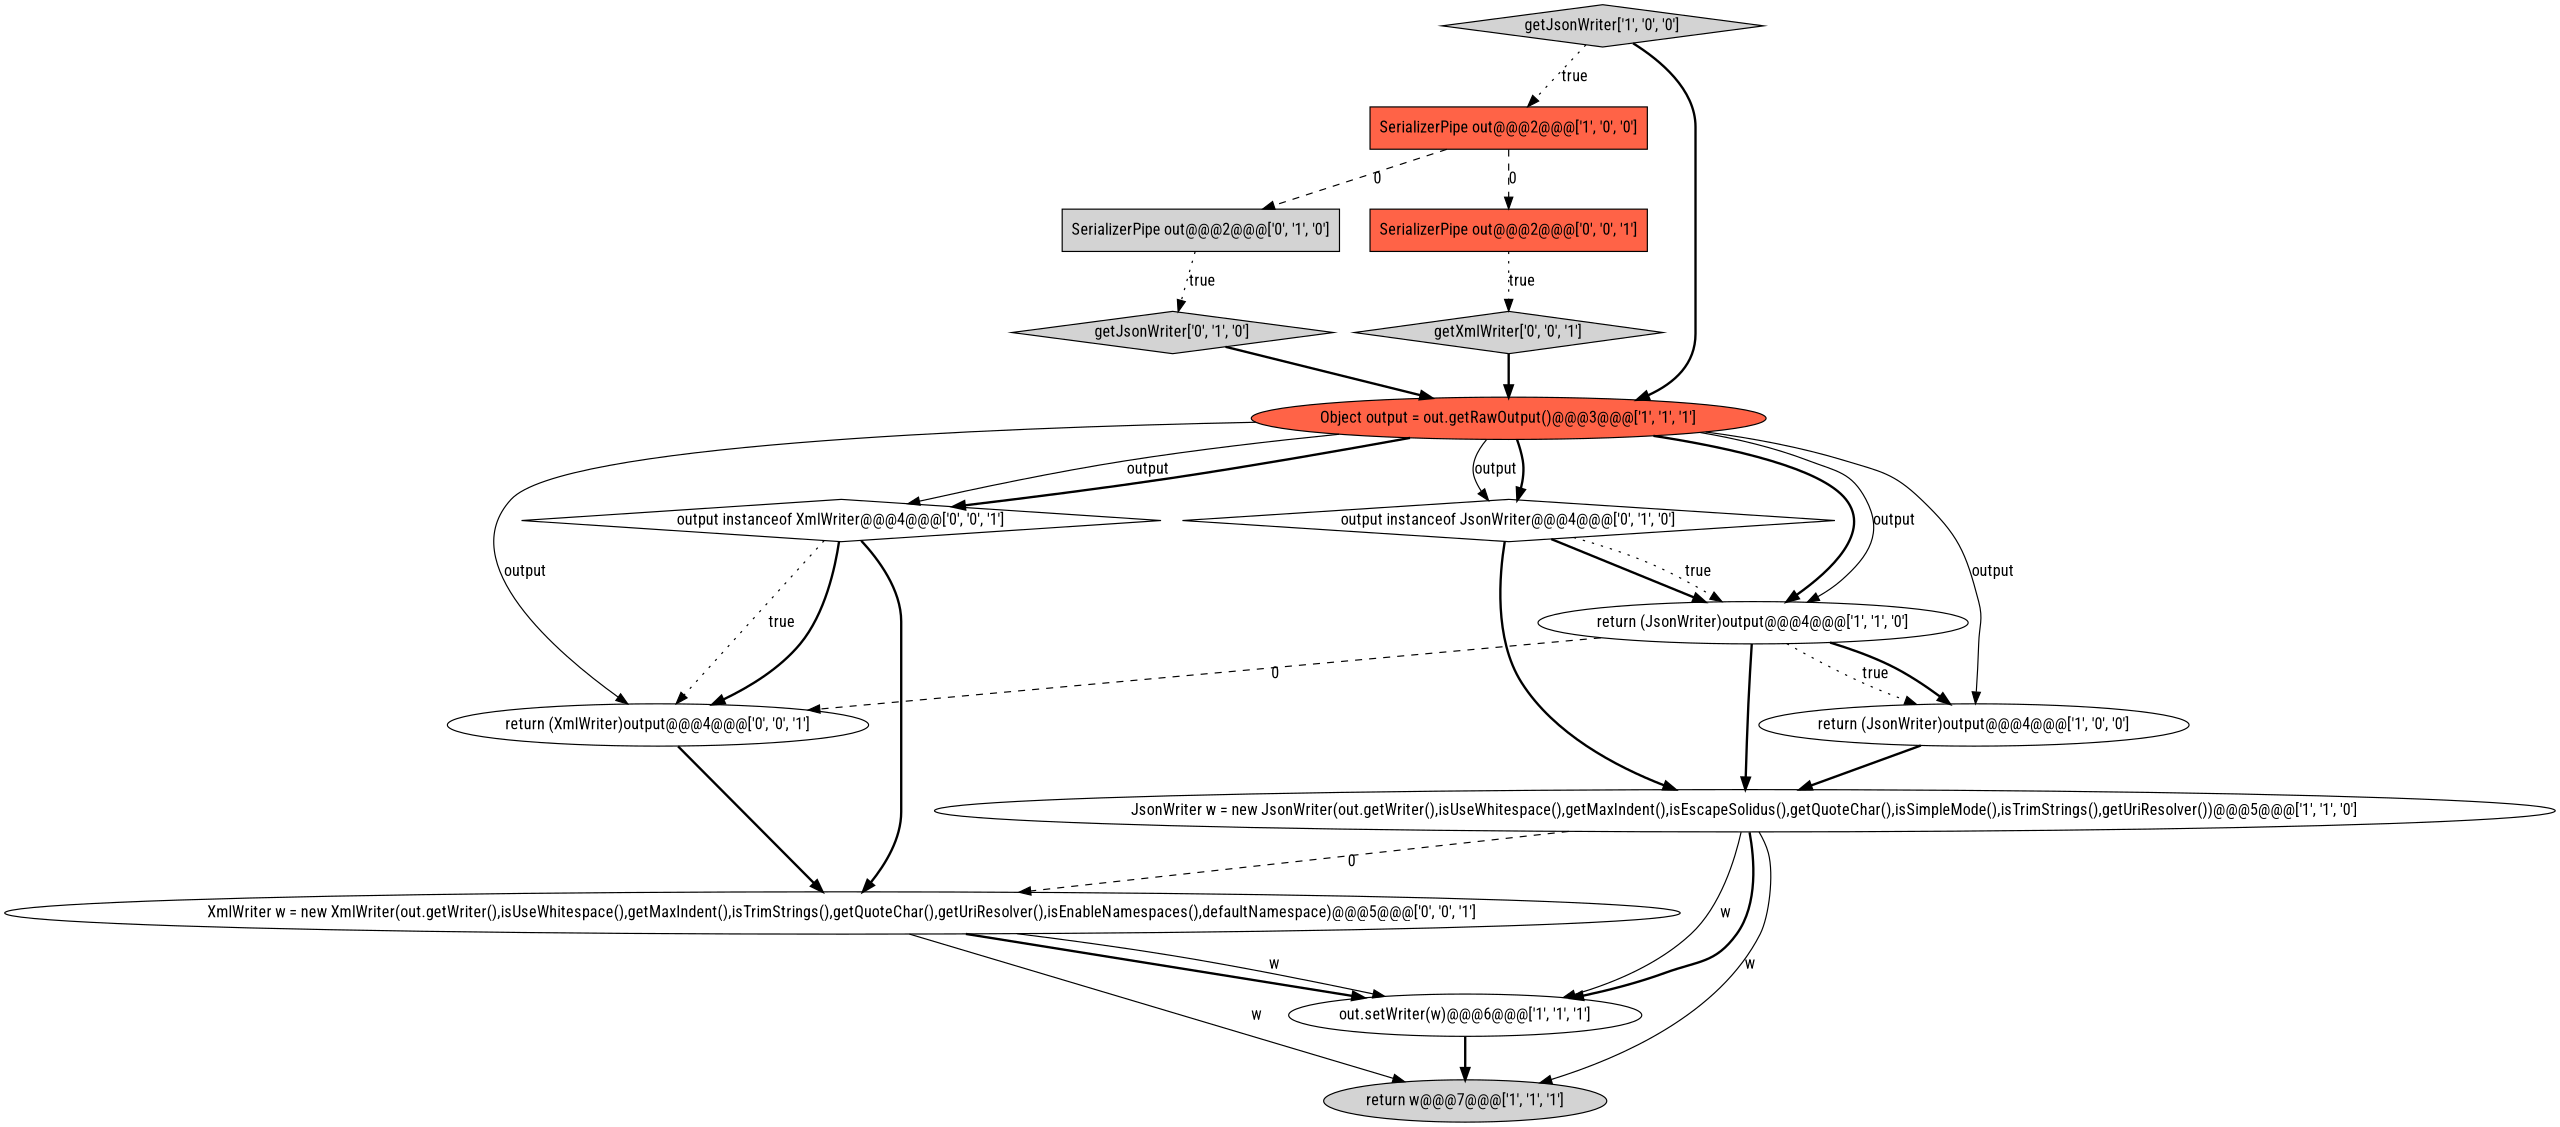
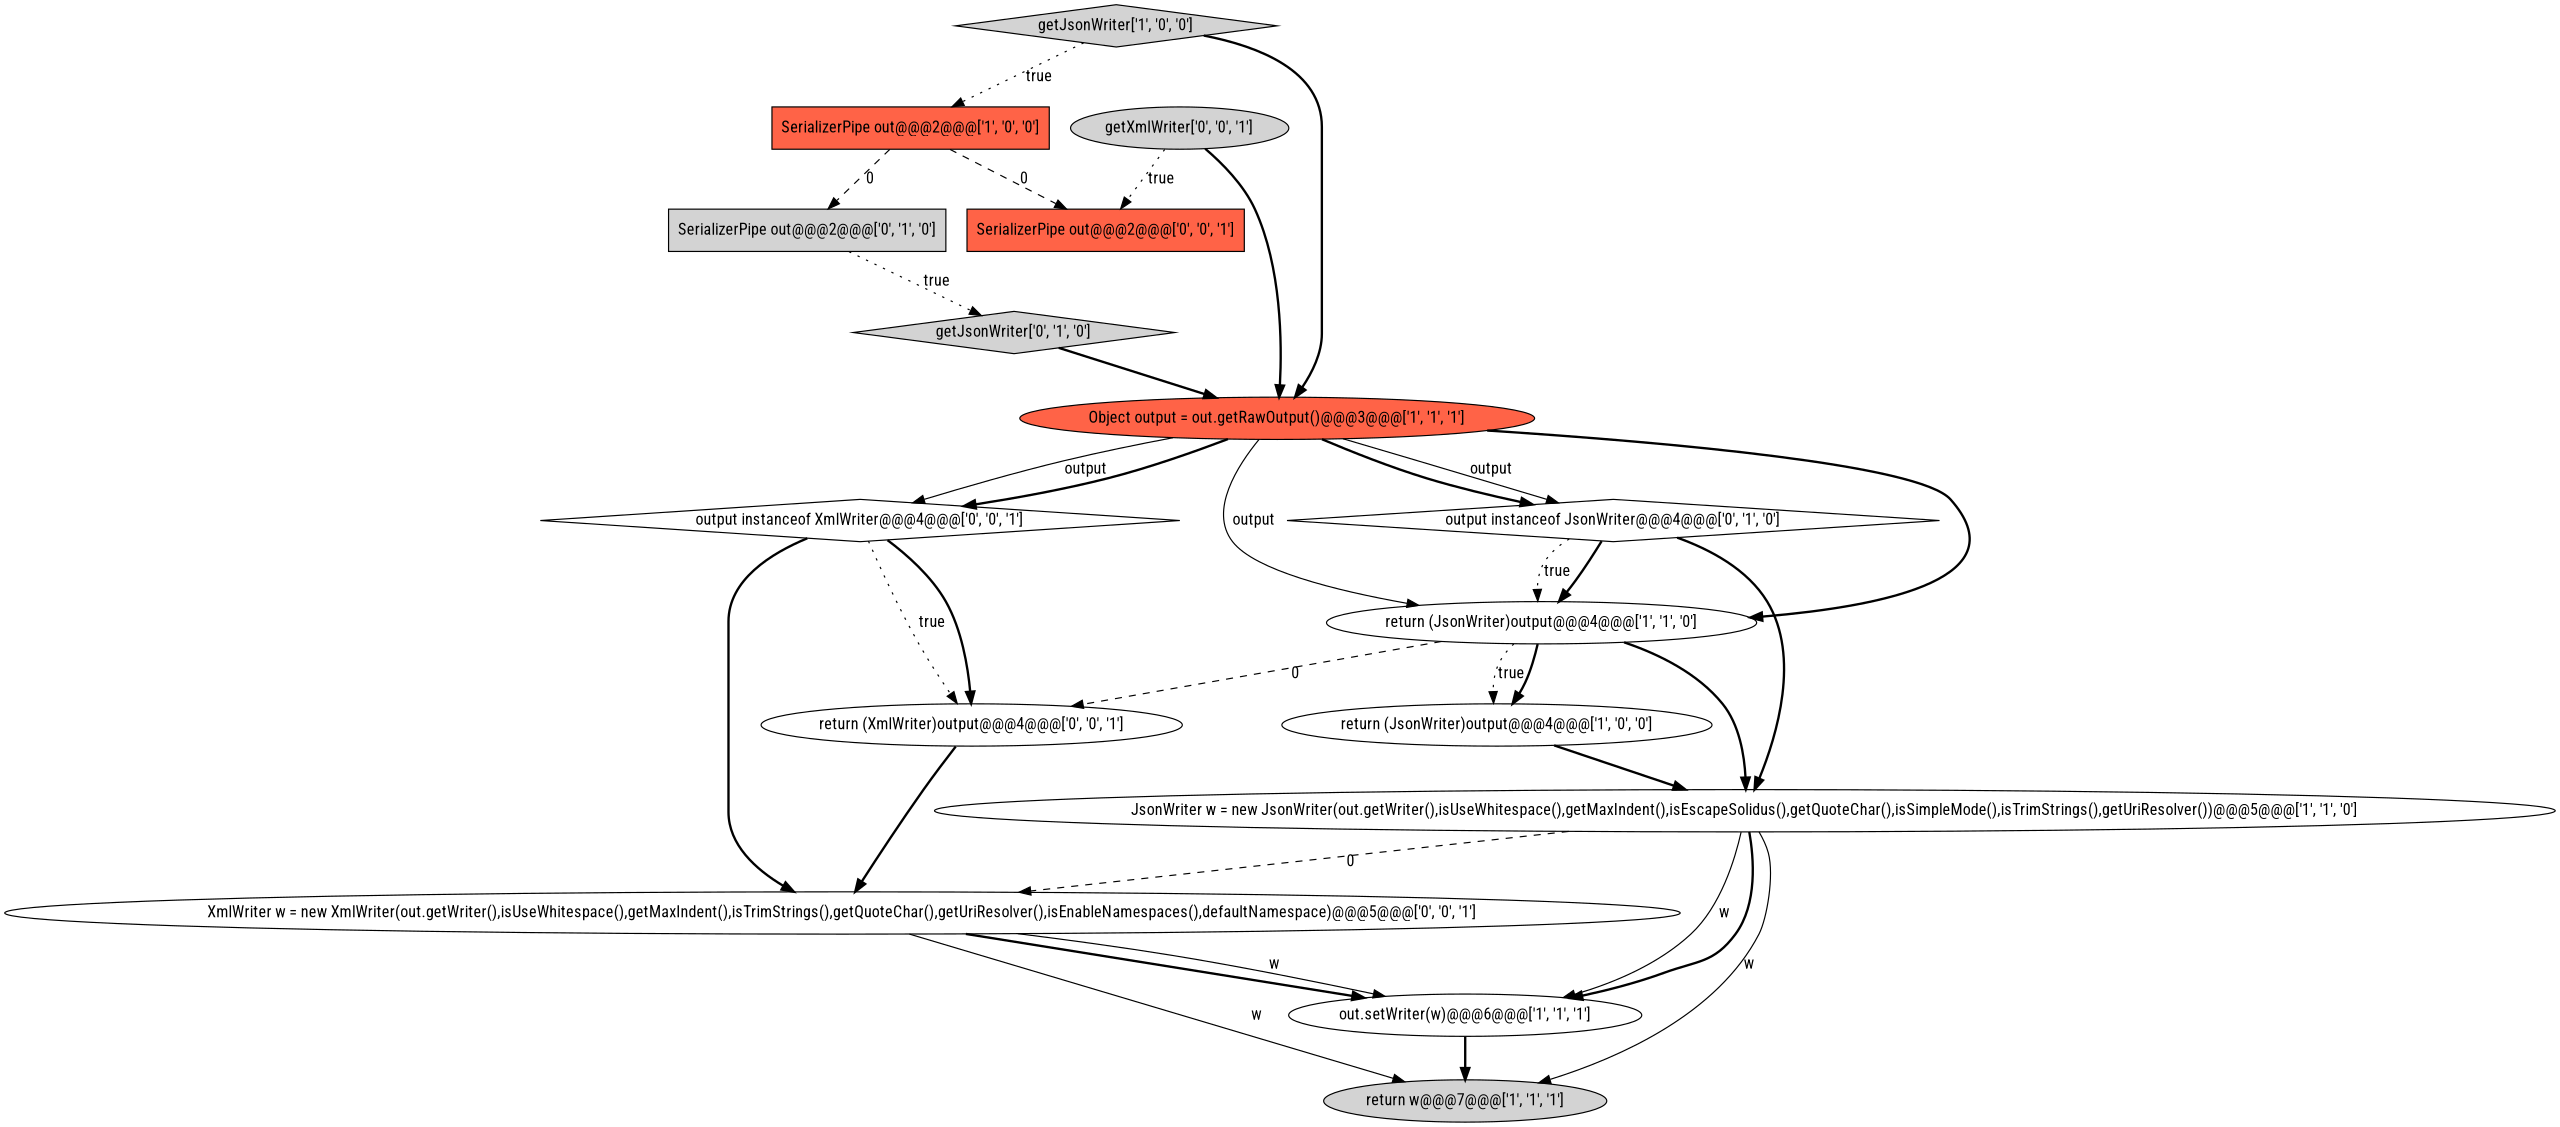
(1509, 276) -> (1146, 174)
(1509, 333) -> (1180, 128)
(754, 447) -> none
(1914, 493) -> none
